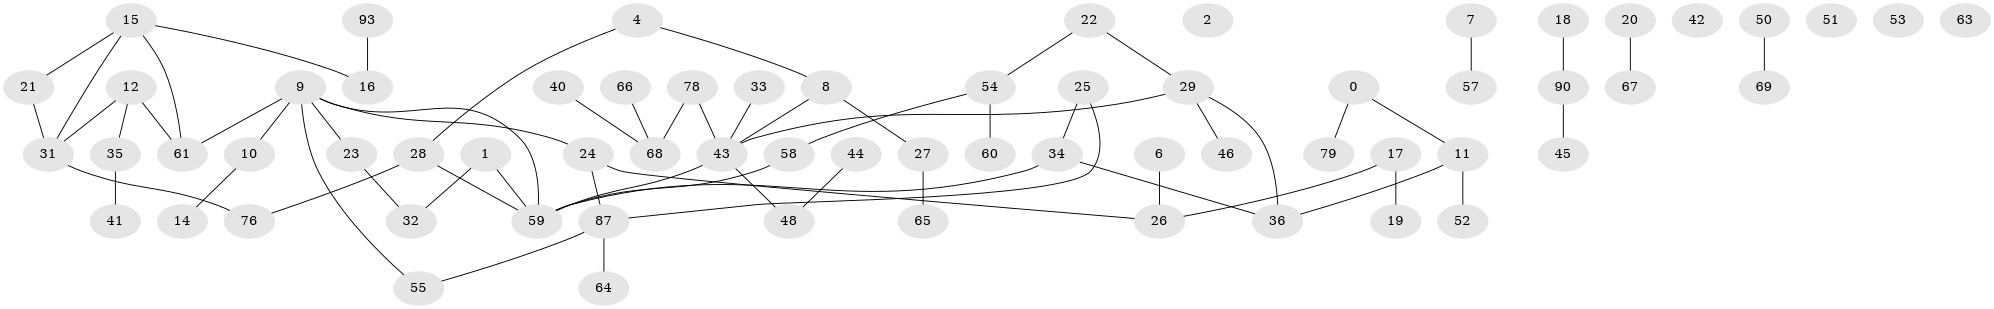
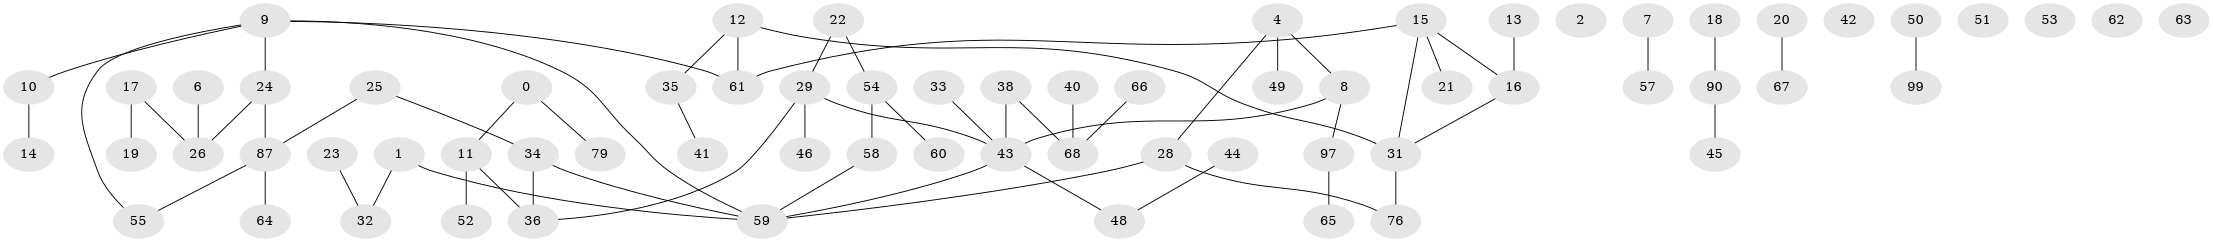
(368, 20) -> (1514, 20)
none -> (2117, 20)
(692, 87) -> (1006, 87)
none -> (1278, 87)
(1764, 87) -> (1916, 87)
(39, 121) -> (1455, 121)
(326, 121) -> none
(923, 154) -> (1329, 154)
